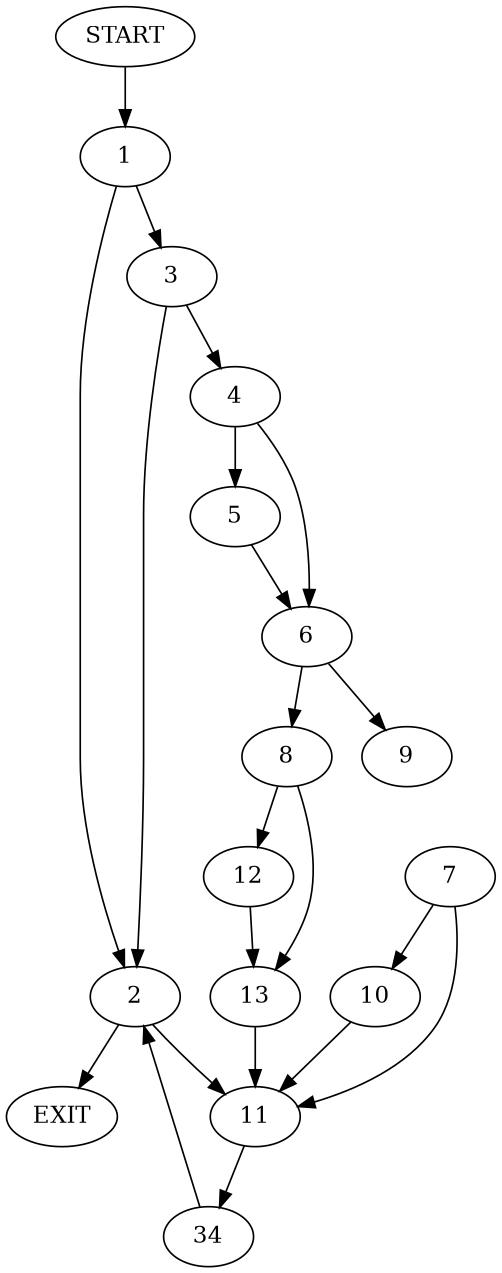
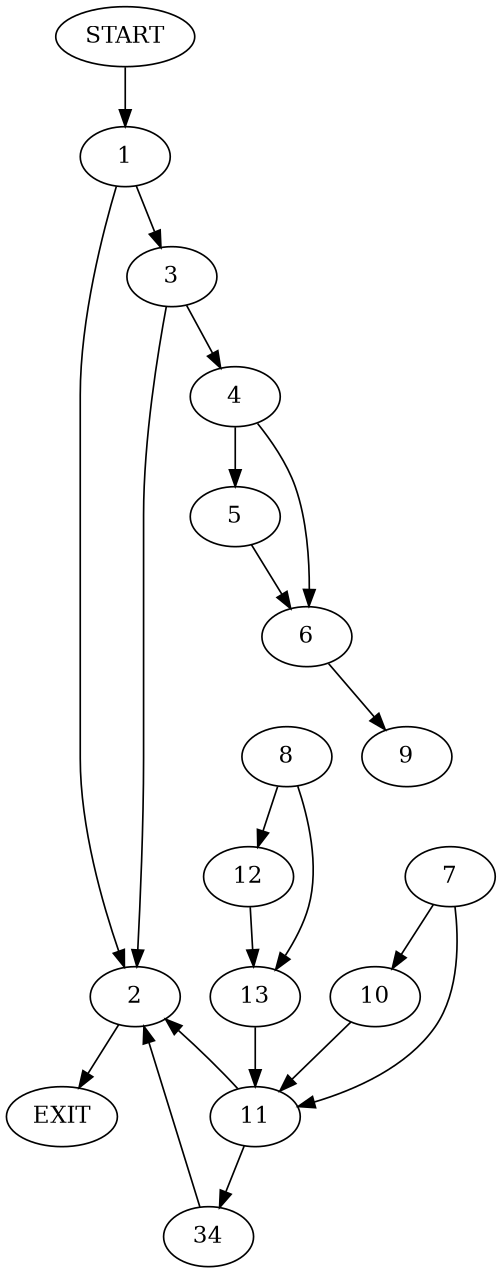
(298, 688) -> none
(182, 1054) -> (209, 1059)
